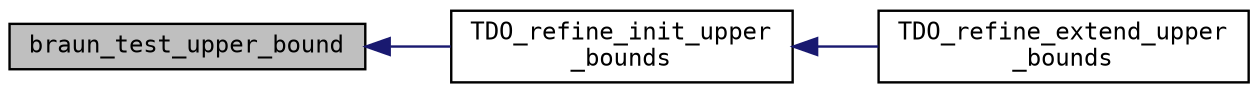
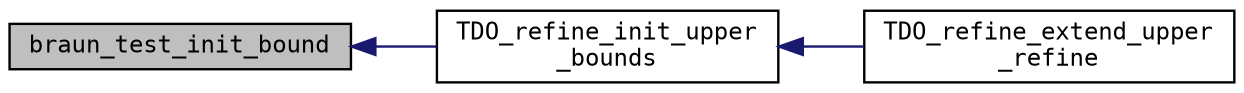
(187, 47) -> (180, 47)
(1064, 47) -> (1049, 47)
